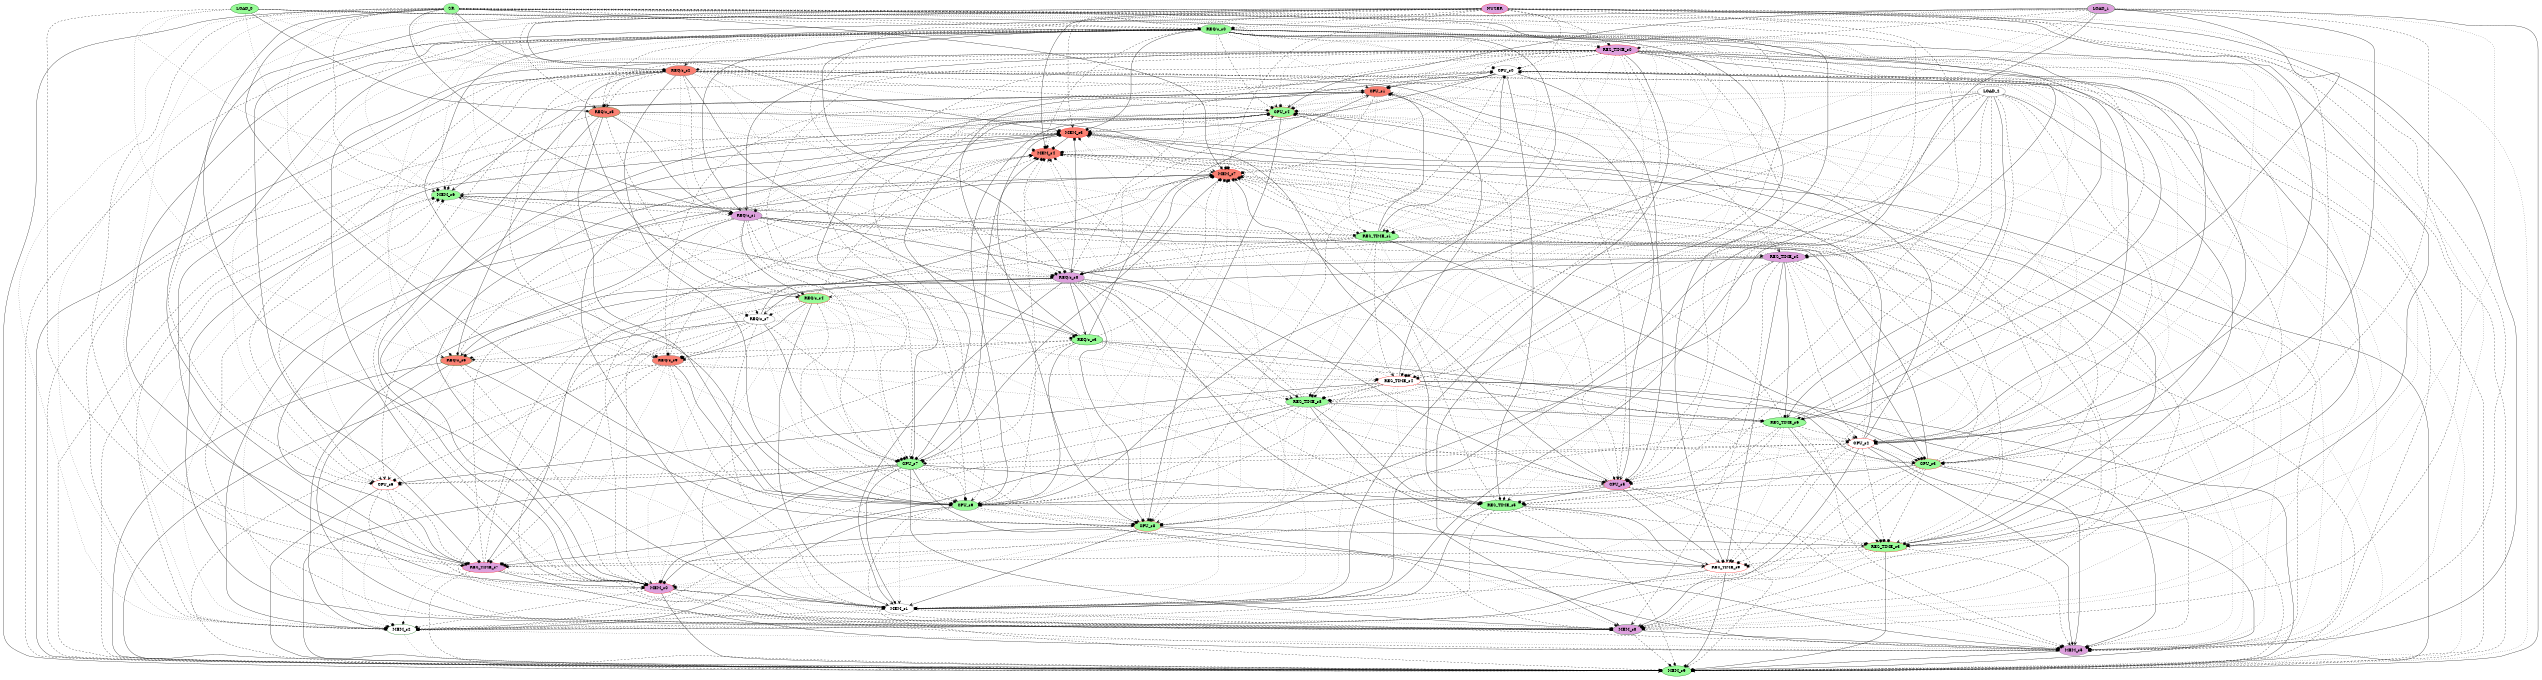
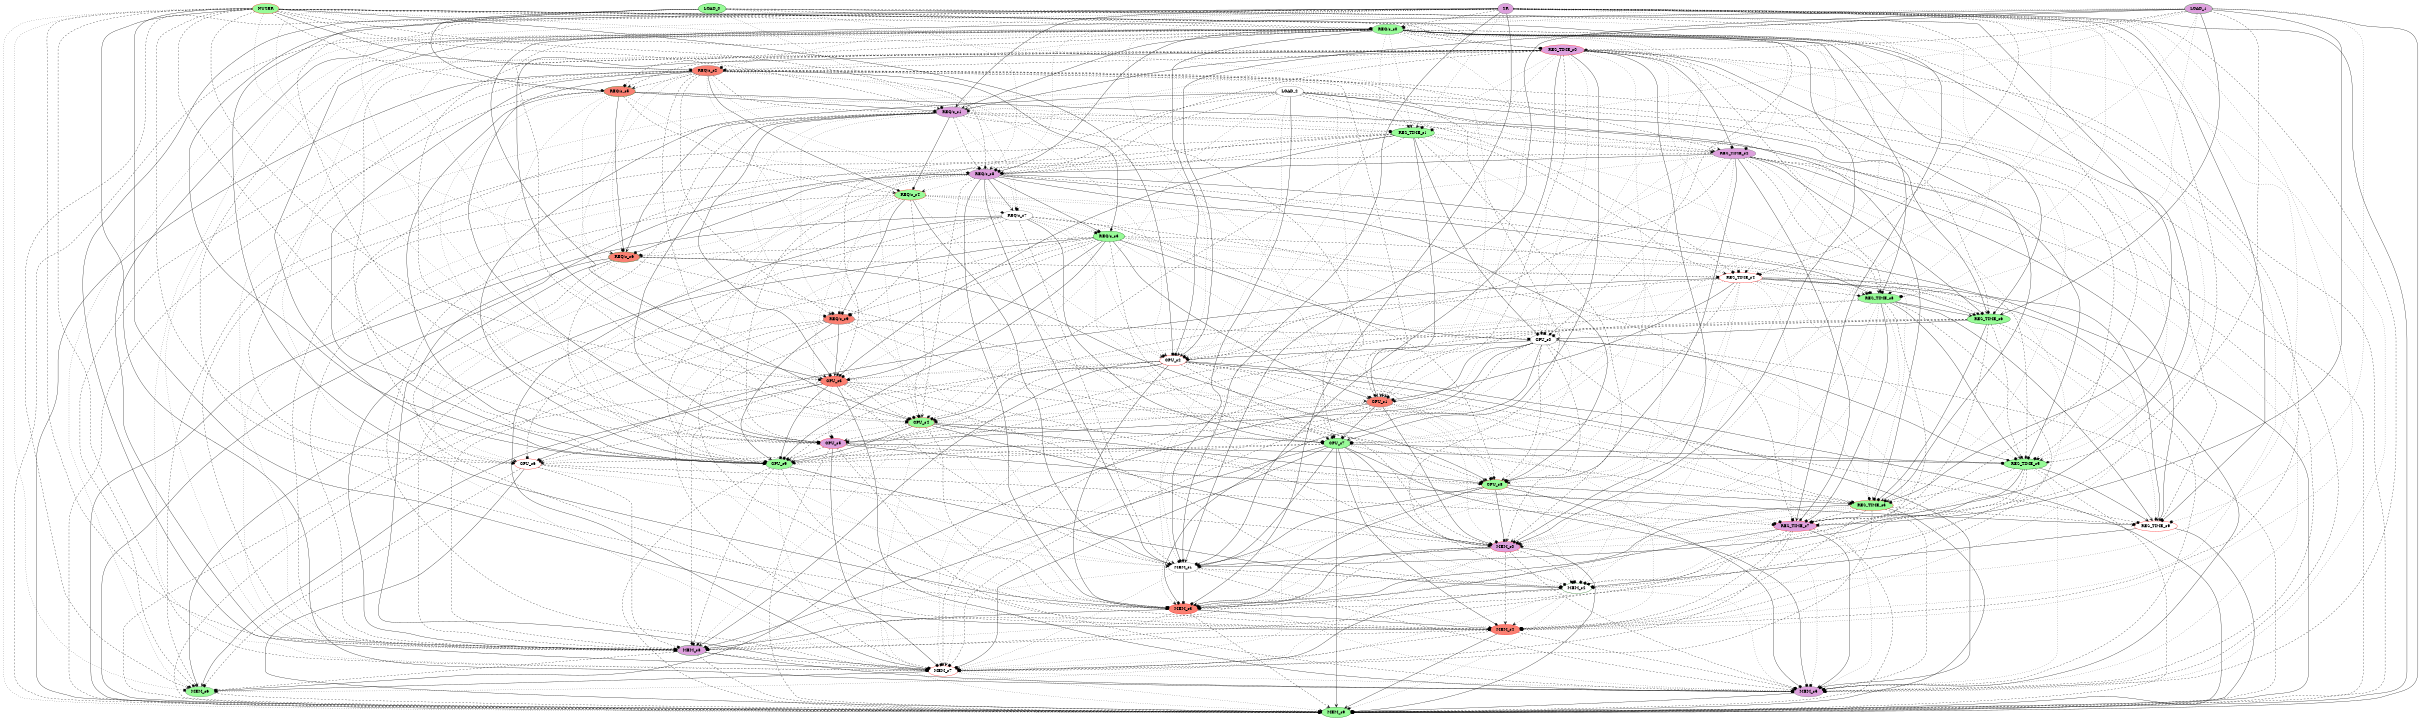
(451, 9) -> (1506, 9)
(1495, 9) -> (266, 9)
(1132, 67) -> (356, 414)
(979, 70) -> (1588, 292)
(1227, 174) -> (943, 671)
(594, 207) -> (607, 54)
(1548, 237) -> (1139, 441)
(555, 310) -> none
(1297, 418) -> (837, 349)
(1928, 464) -> (834, 381)
